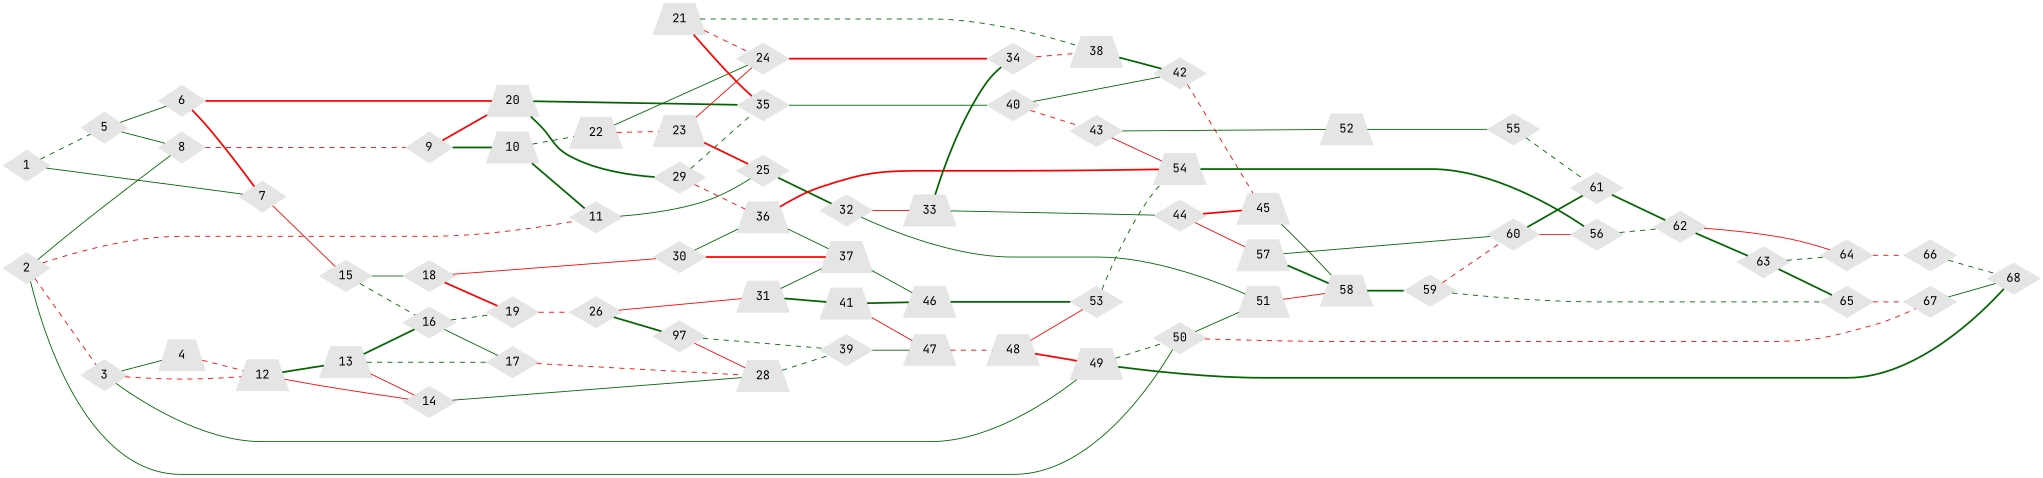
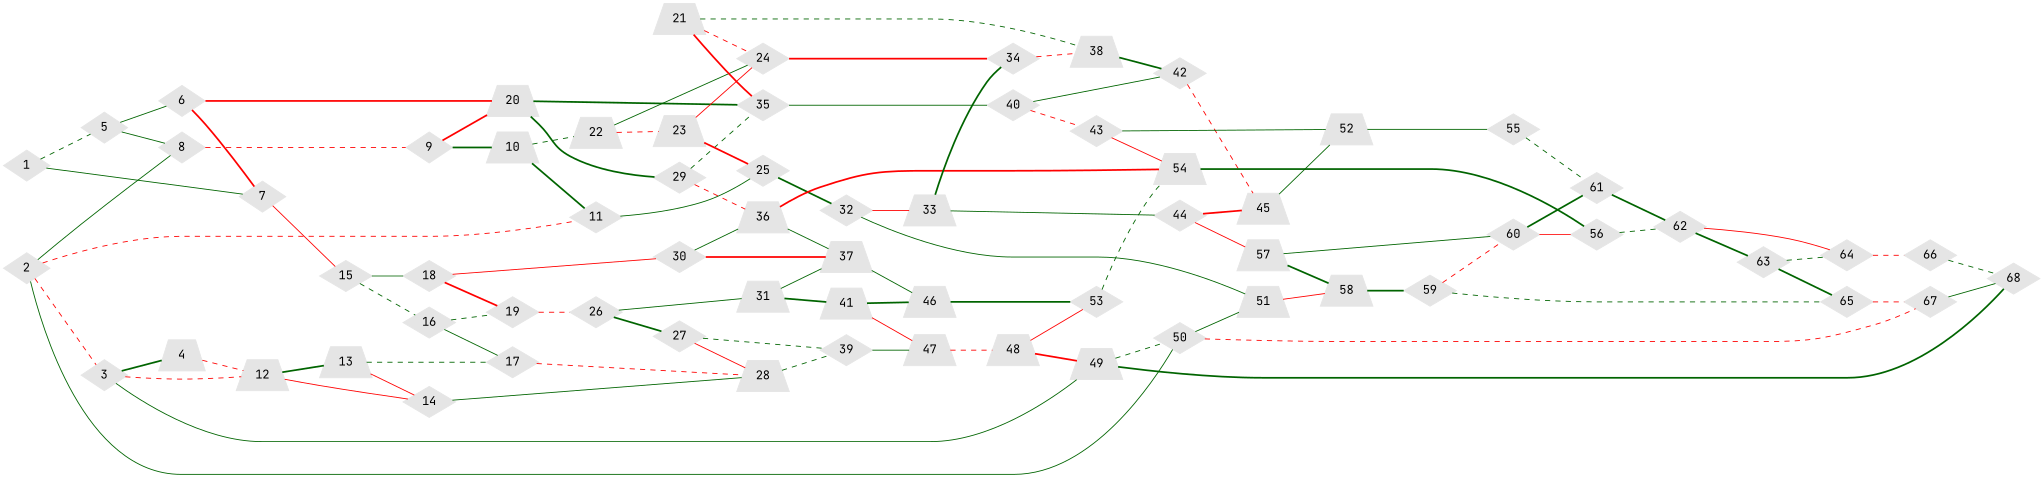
(1303, 246) -> (1299, 174)
(680, 304) -> (680, 304)
(679, 336) -> (679, 336)
(389, 342) -> none
(142, 366) -> (142, 366)
